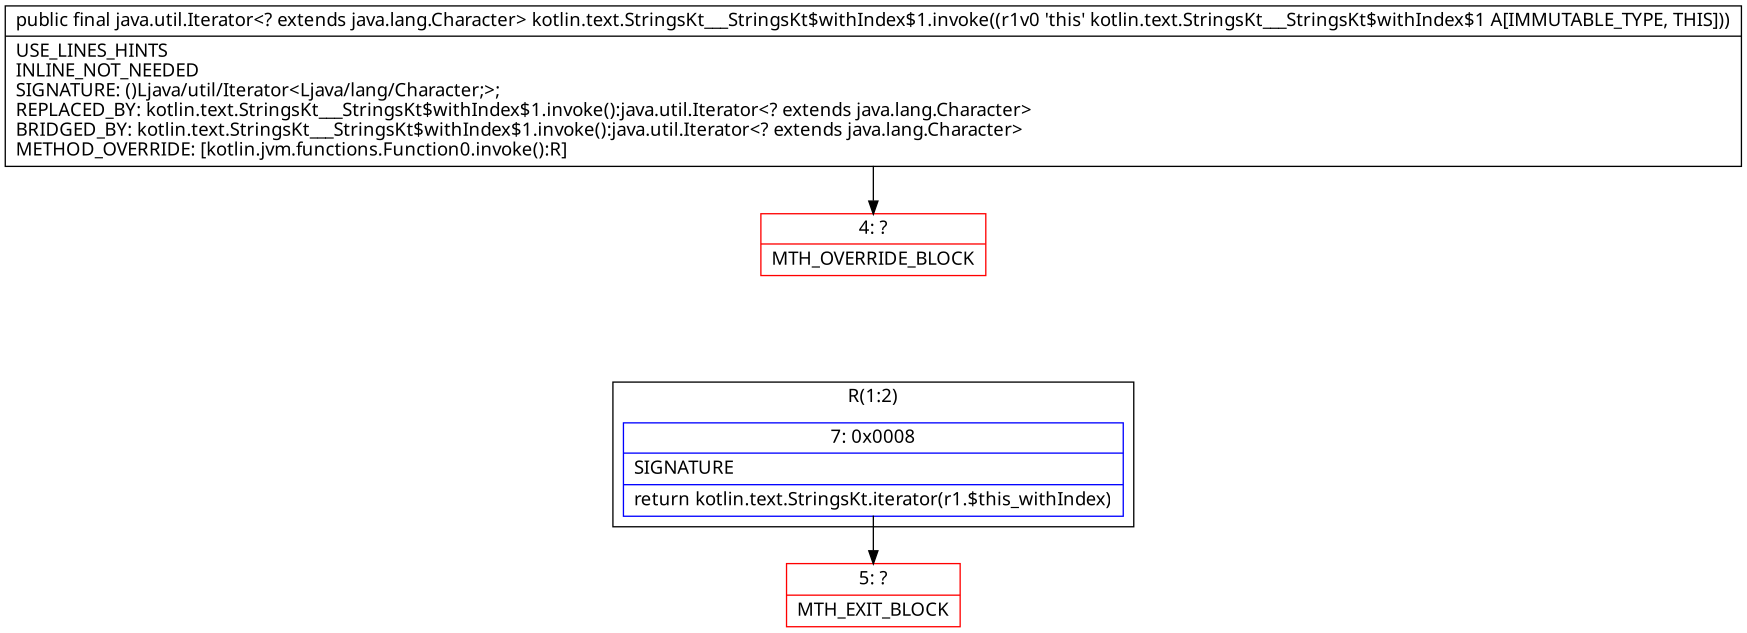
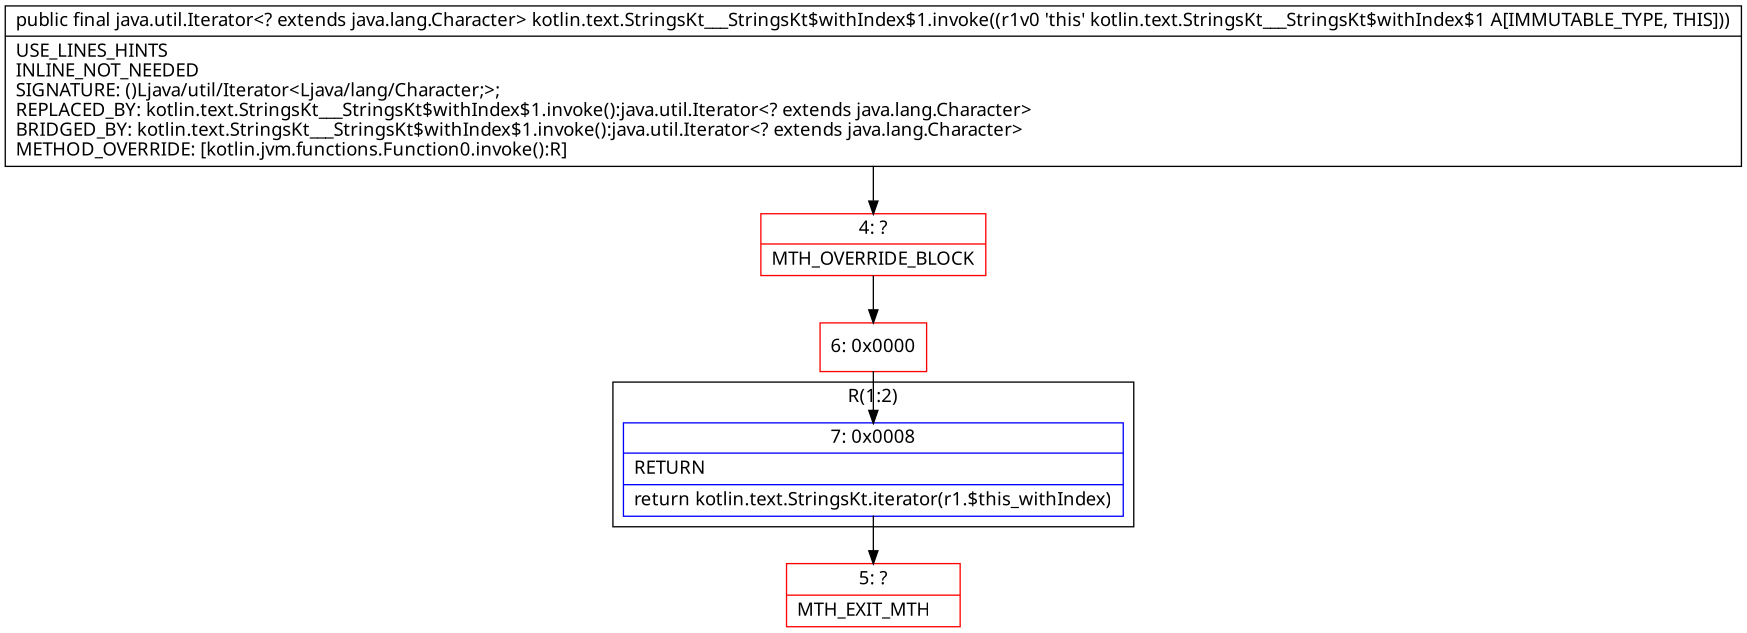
none -> (873, 347)
(684, 468) -> (670, 468)
(873, 610) -> (864, 610)
